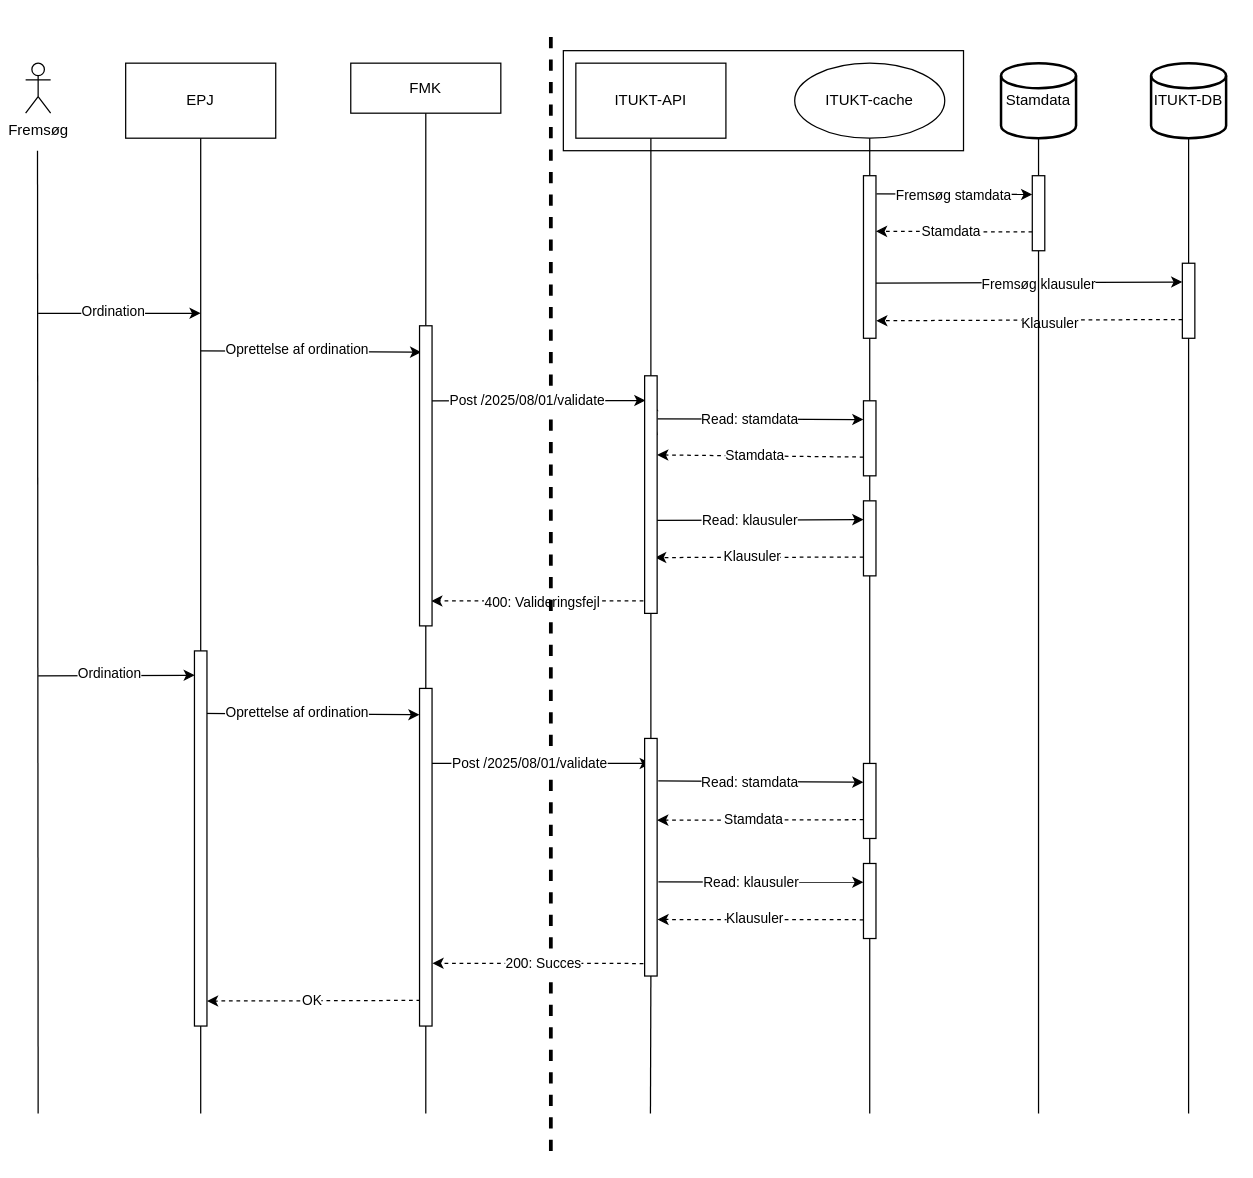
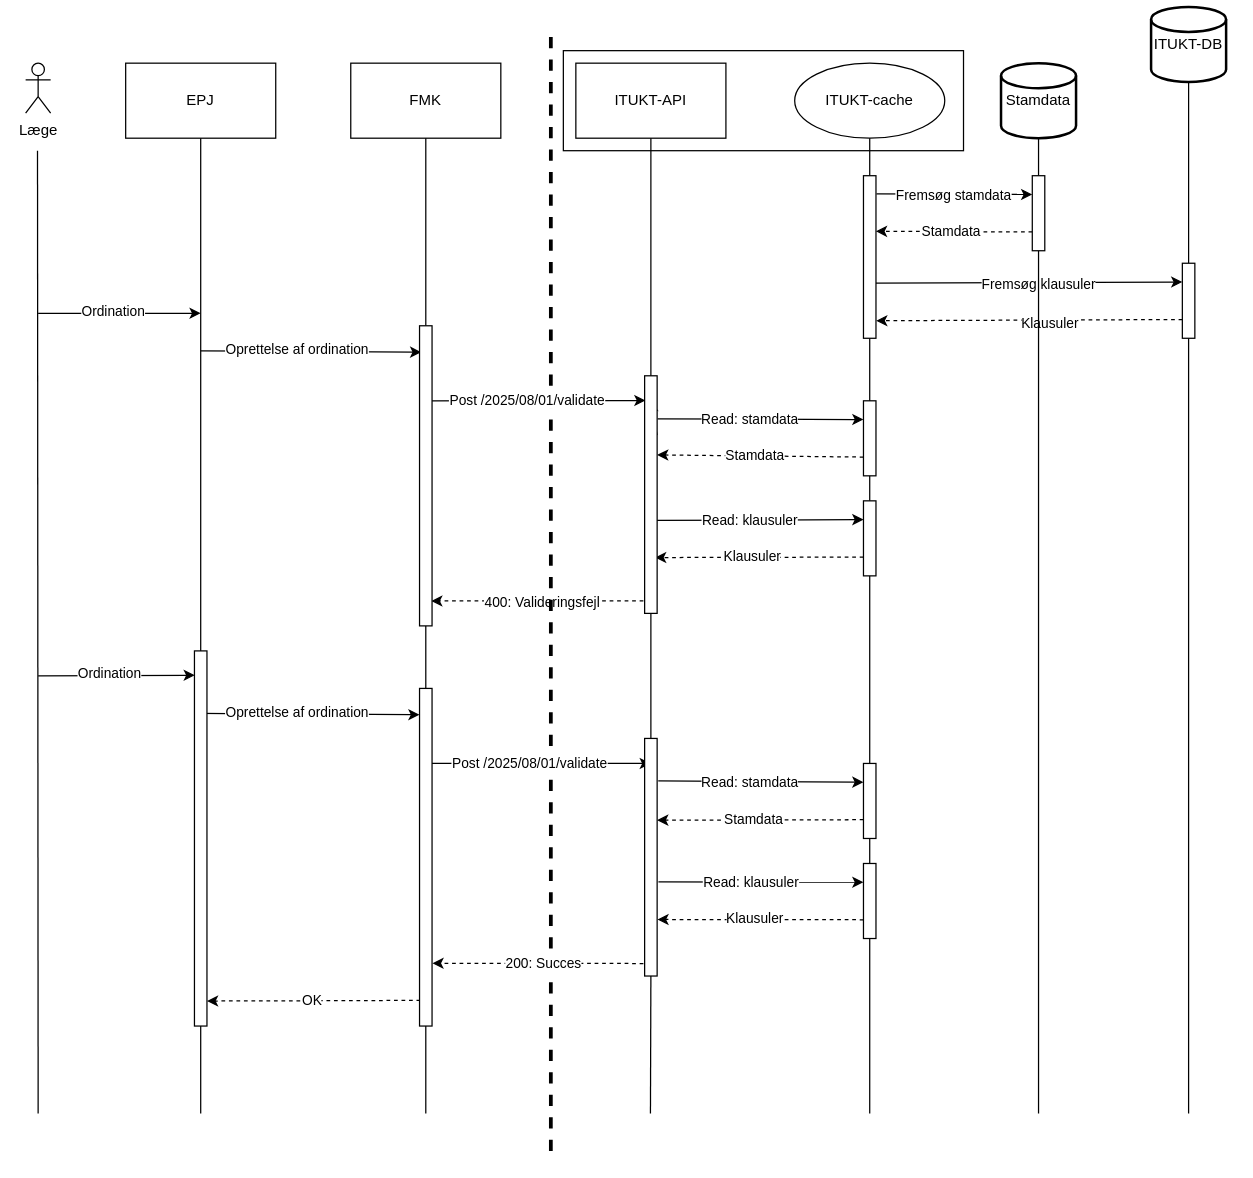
(426, 88) -> (426, 101)
(1188, 101) -> (1188, 44)
(39, 131) -> (39, 131)
